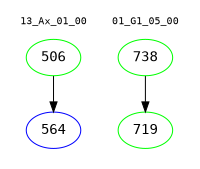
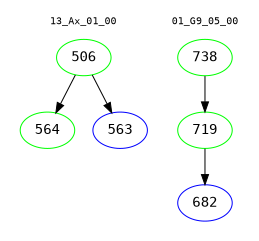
(146, 22) -> (205, 22)
(54, 130) -> (47, 130)
none -> (120, 130)
none -> (205, 203)
